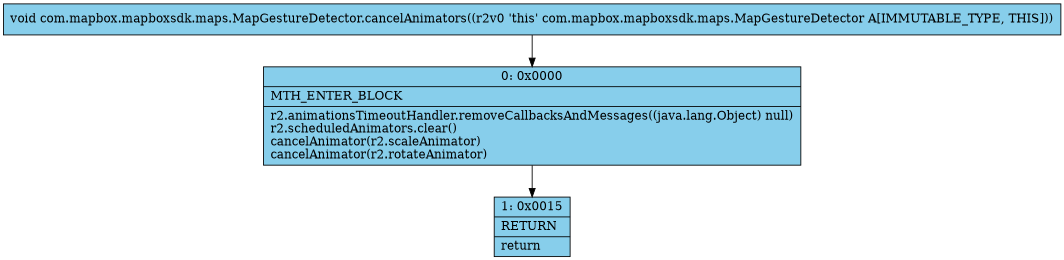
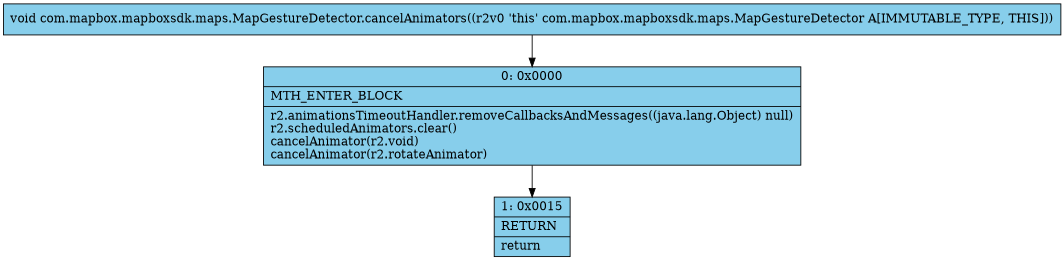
(376, 142) -> (345, 142)
